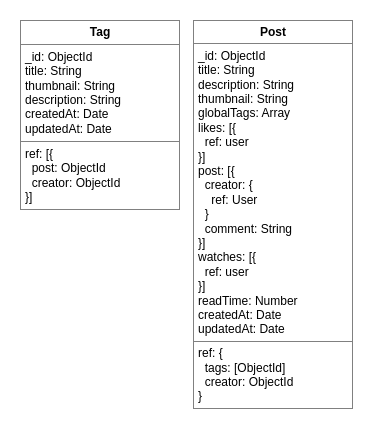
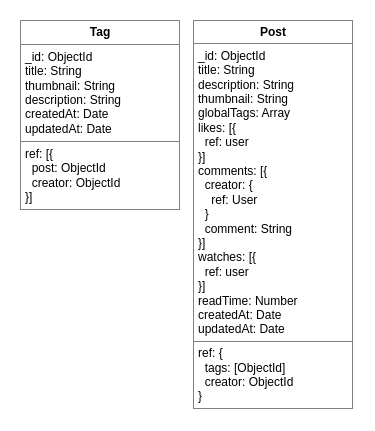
(250, 201) -> (250, 201)
